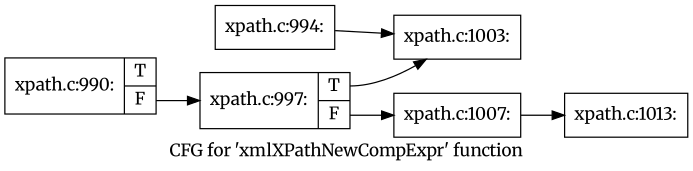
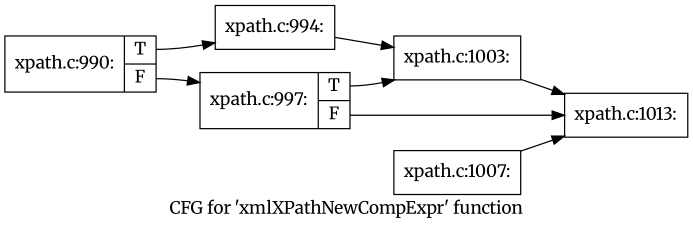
none -> (180, 48)
none -> (537, 85)
(366, 115) -> (451, 115)
